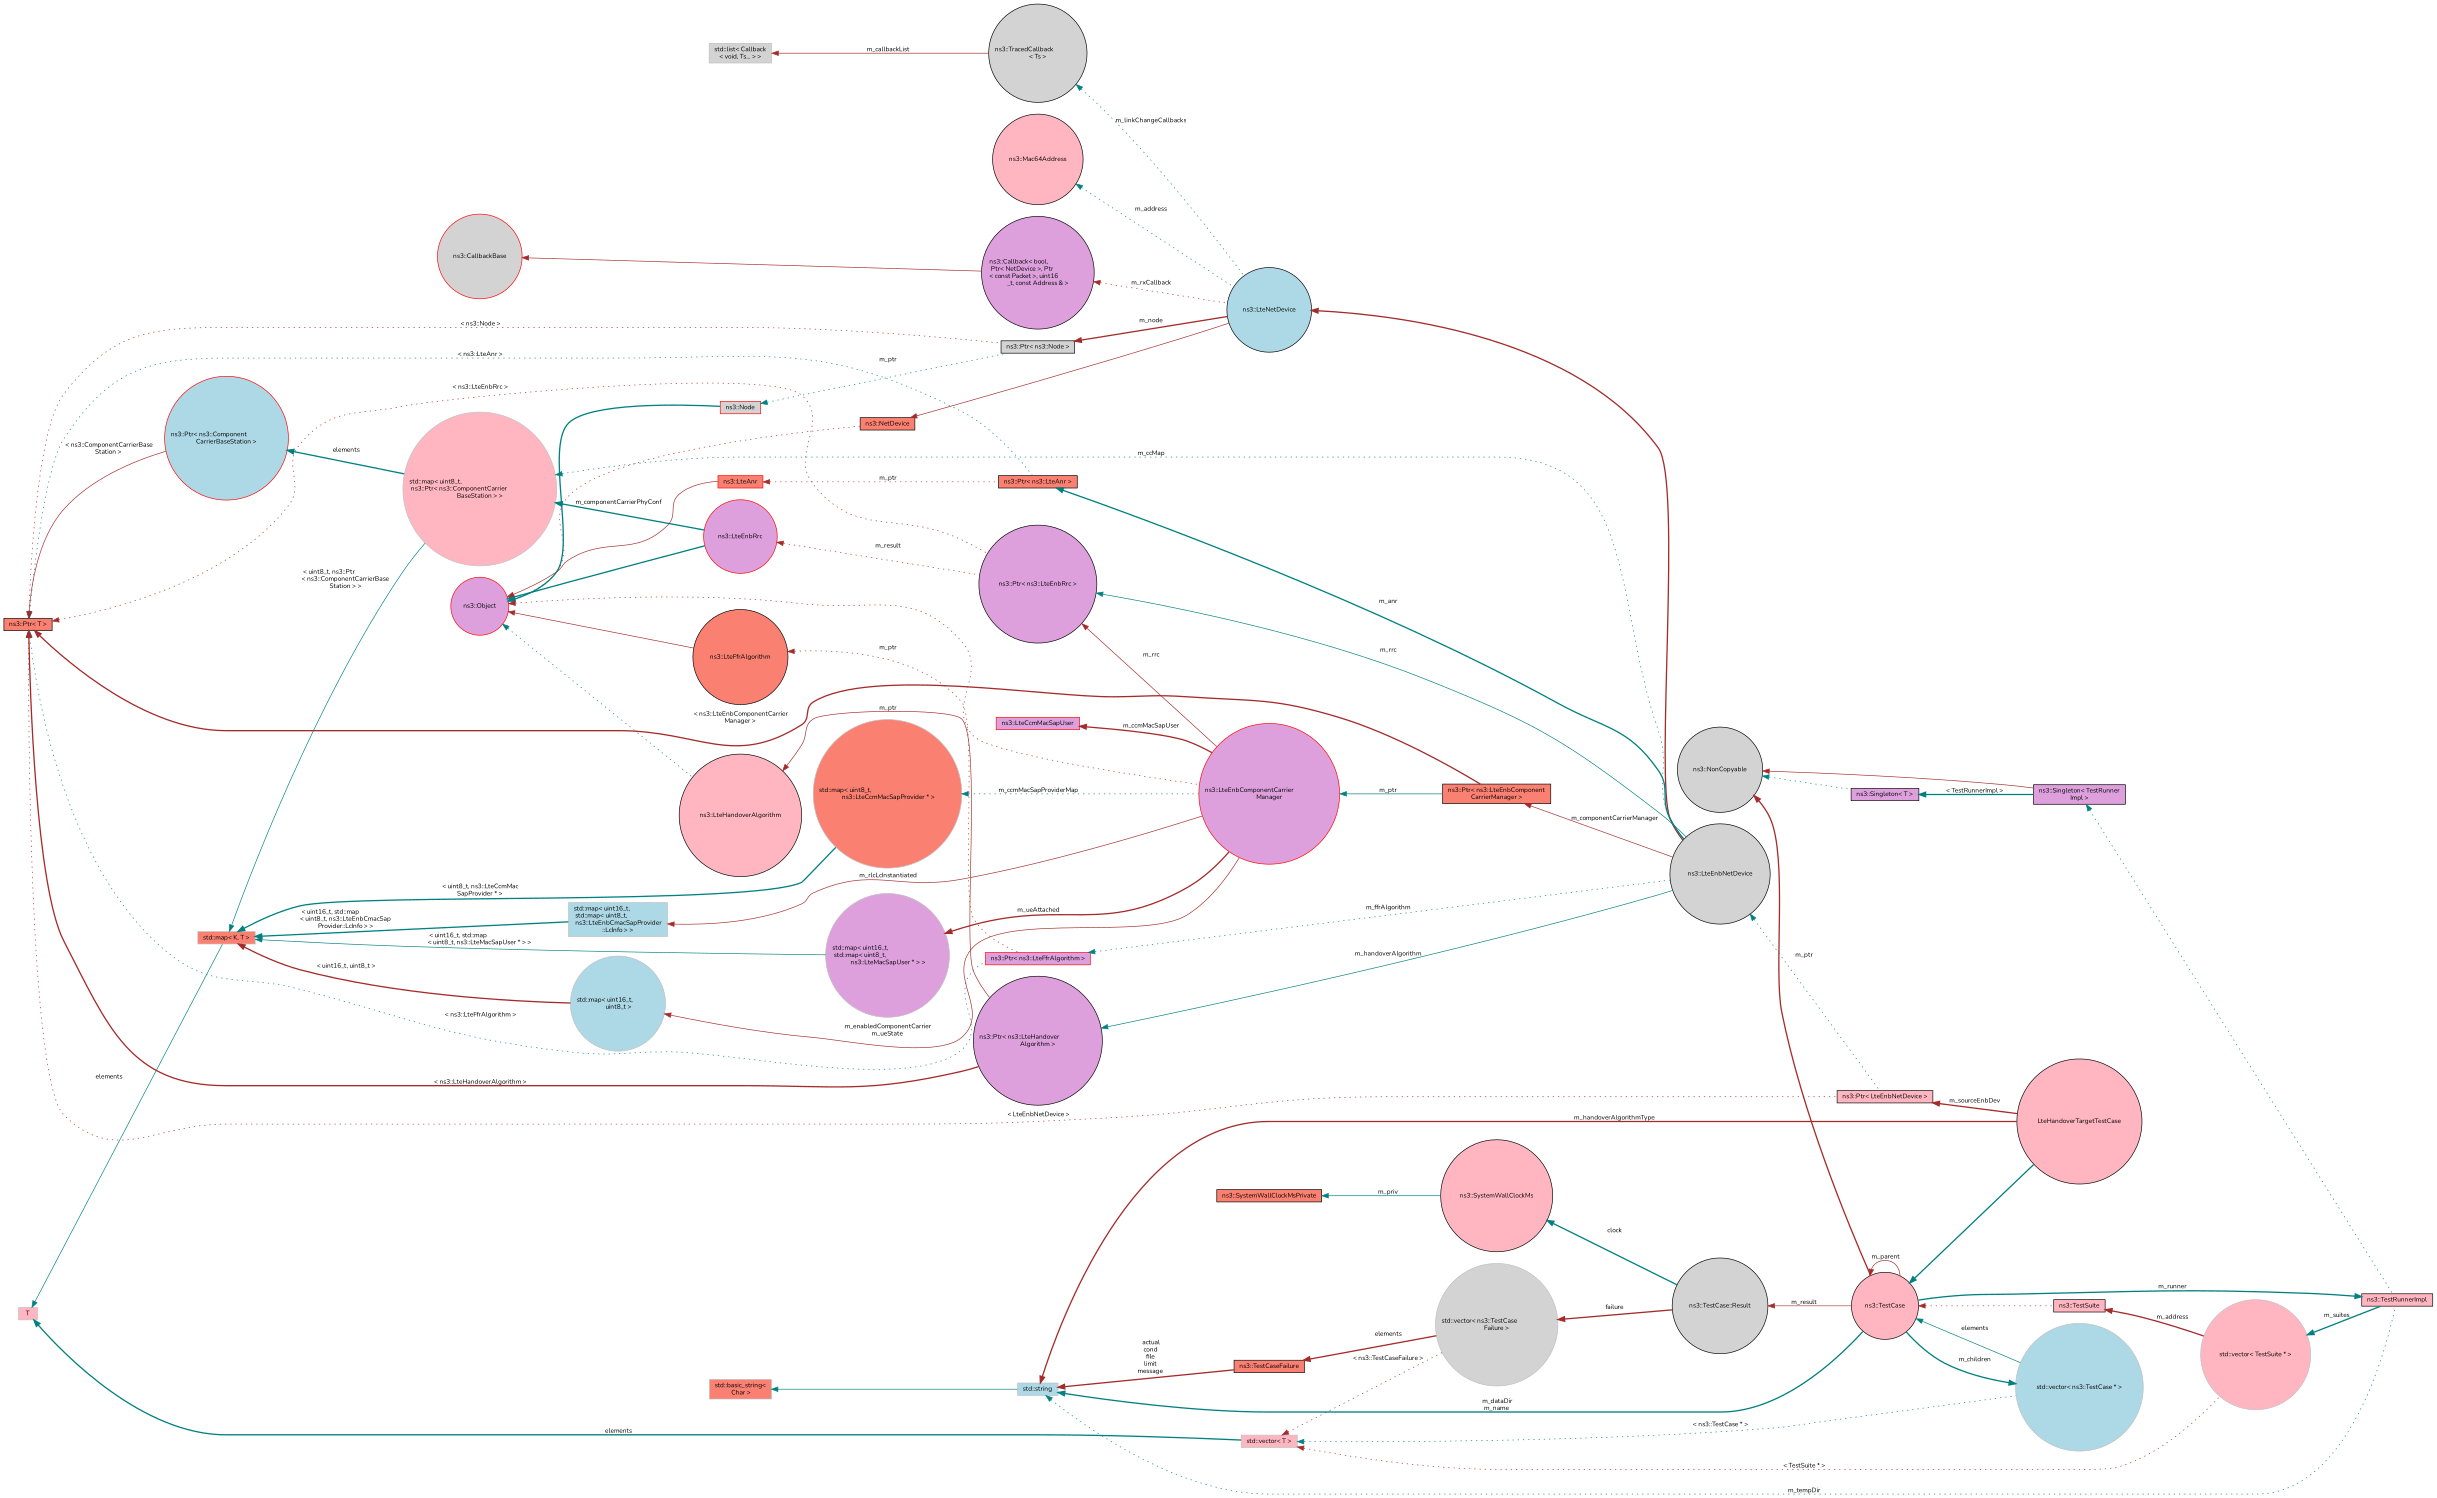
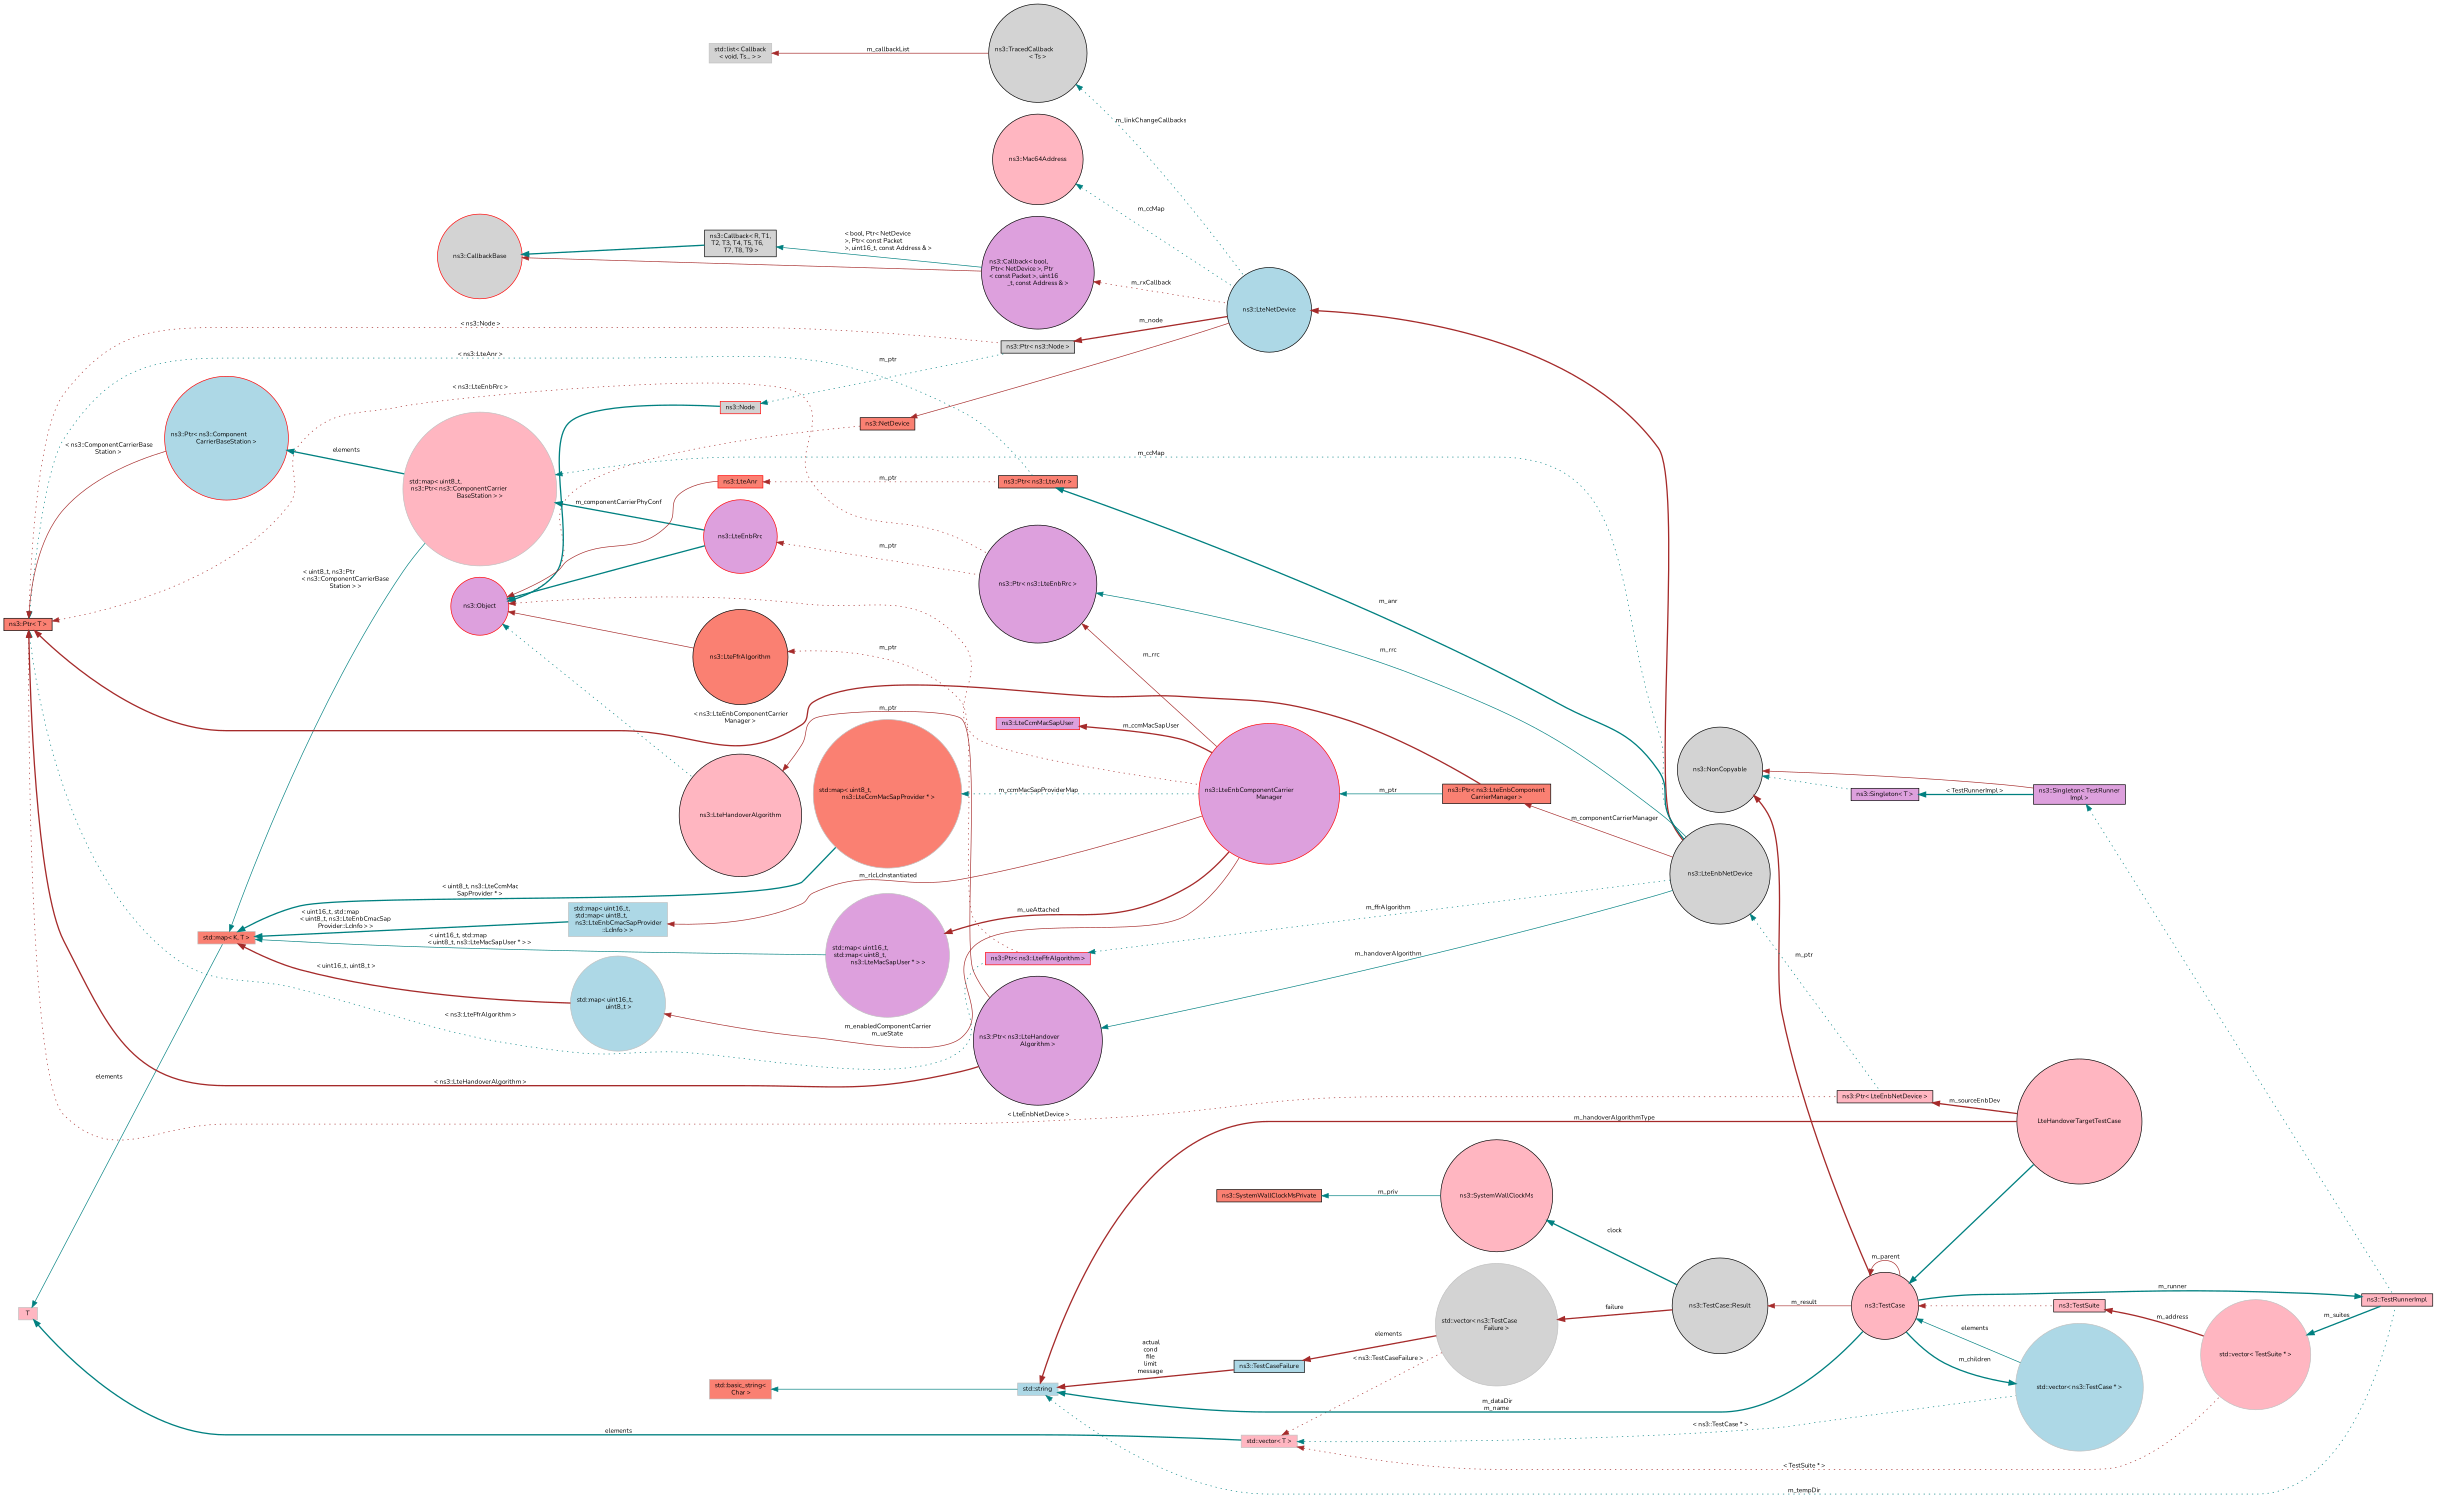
(1151, 209) -> (1151, 209)
none -> (740, 243)
(888, 546) -> (888, 546)
(1269, 1366) -> (1269, 1366)
